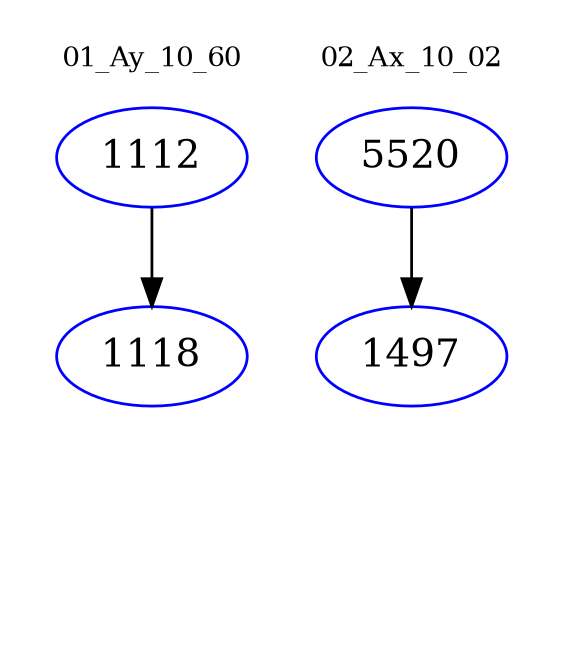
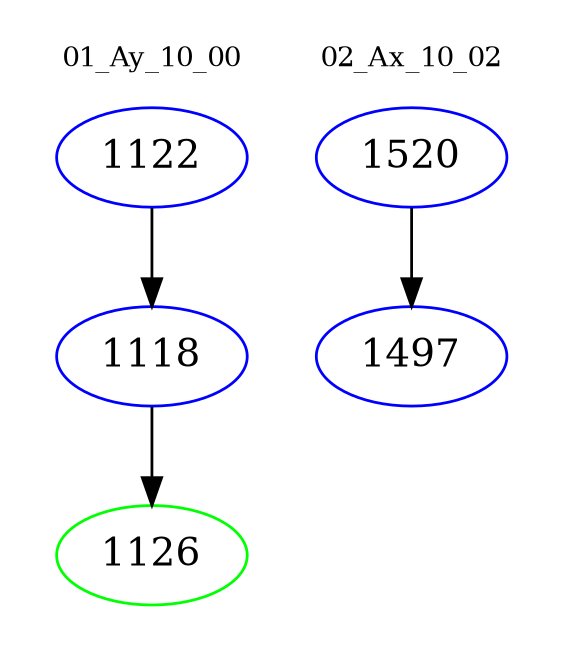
(152, 59) -> (152, 59)
(152, 157) -> (152, 157)
(412, 157) -> (412, 157)
none -> (152, 555)
